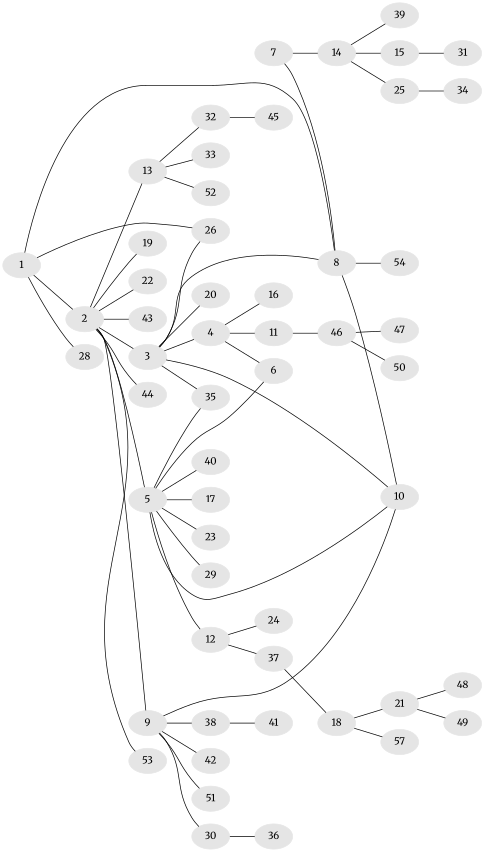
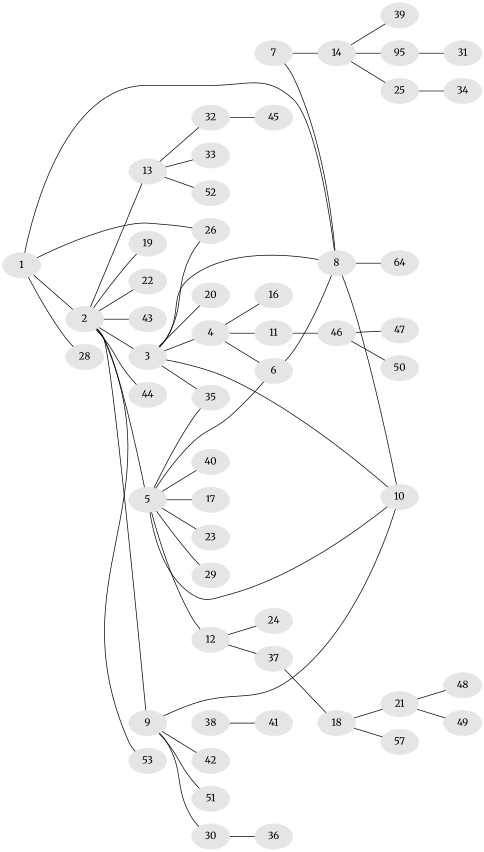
(400, 53) -> (400, 53)
(400, 263) -> (400, 263)
none -> (312, 320)
(179, 723) -> none
